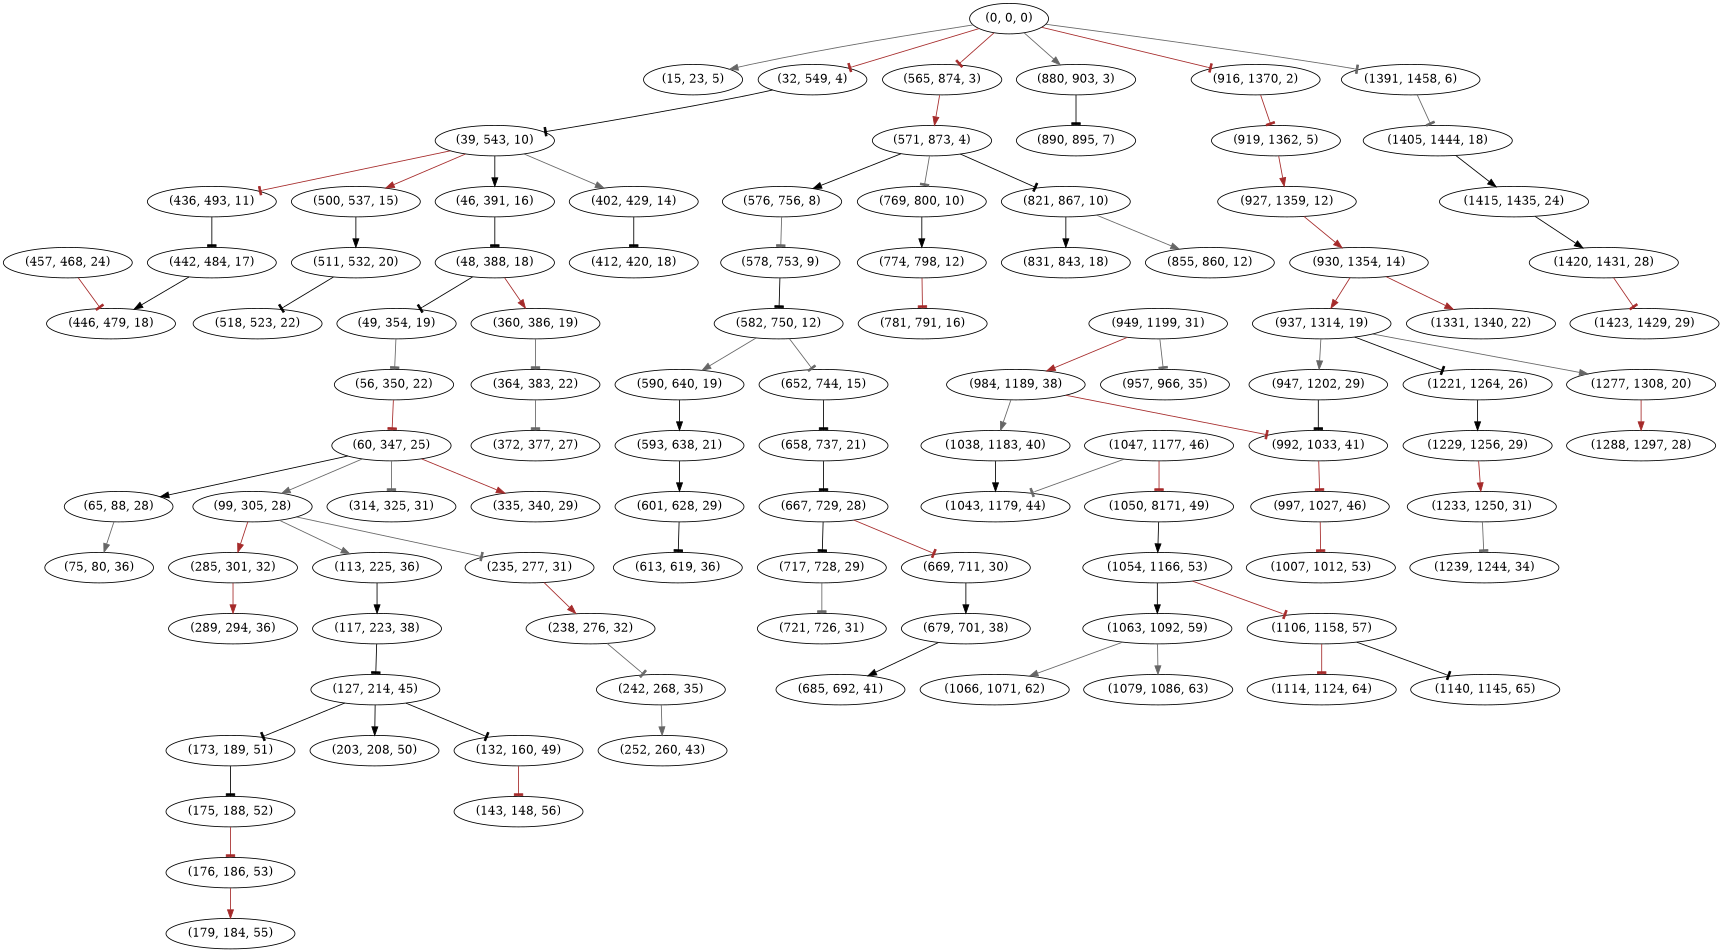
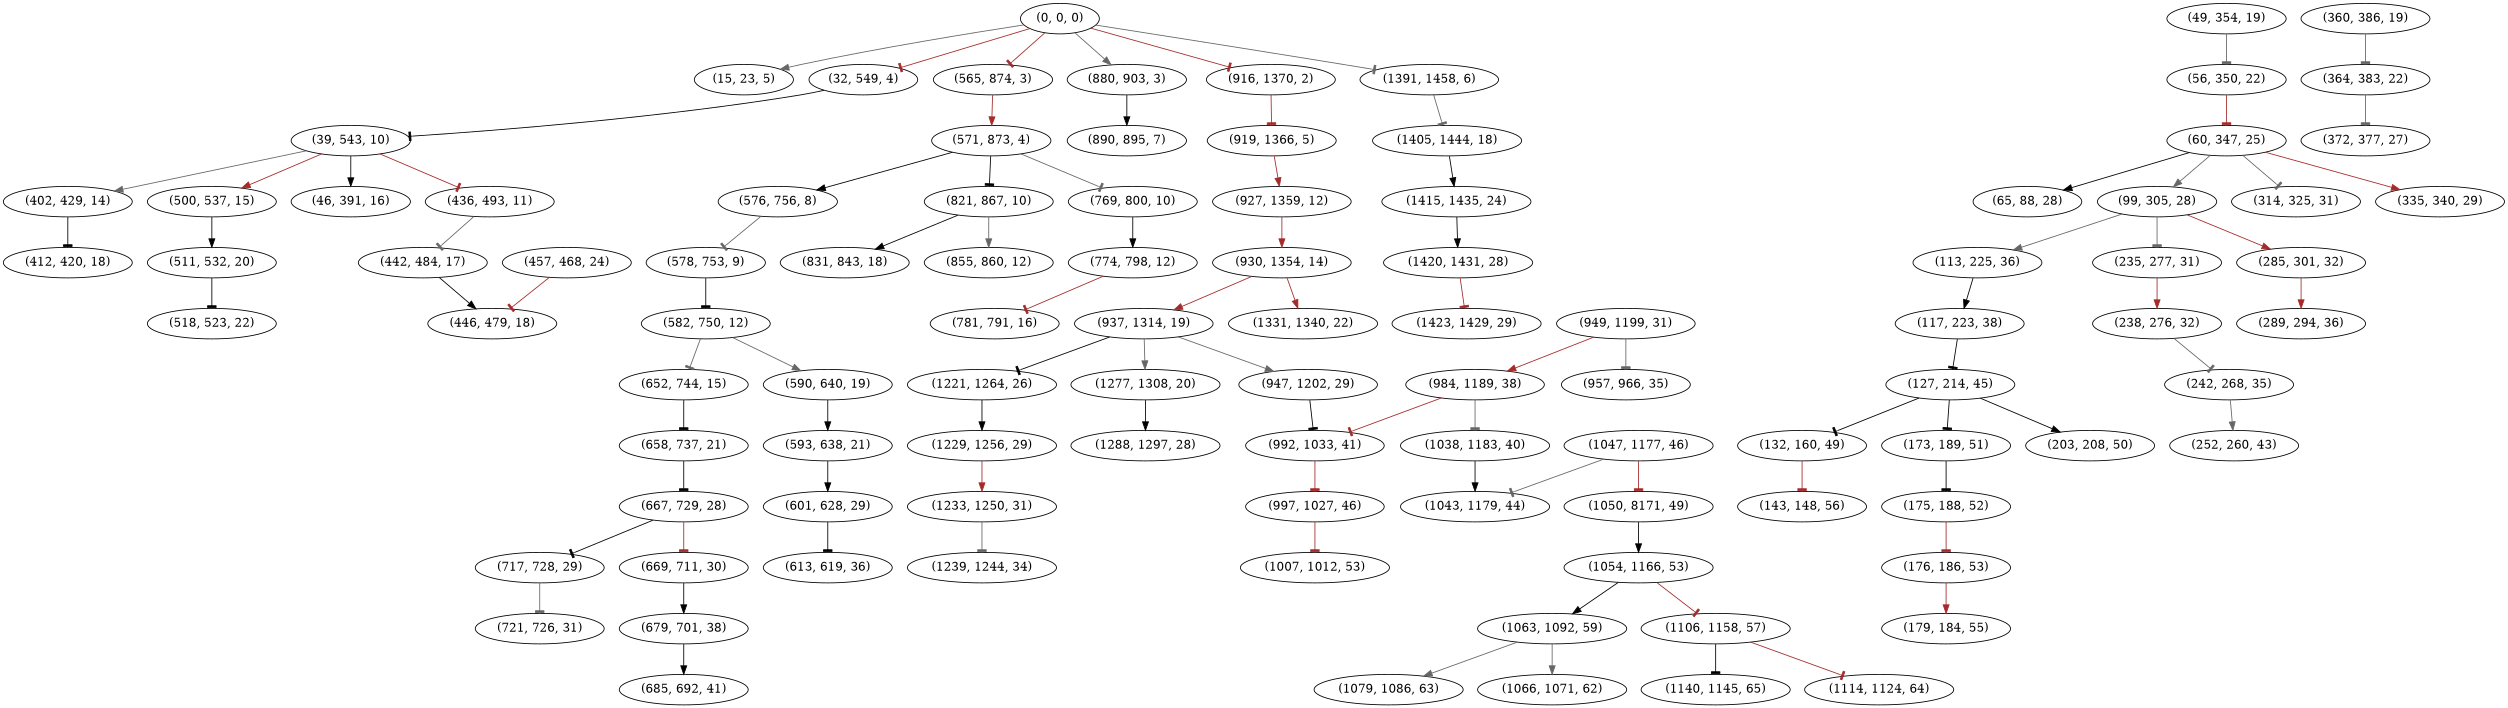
(1076, 108) -> (1127, 106)
(1276, 141) -> (1272, 141)
(212, 230) -> (458, 231)
(495, 263) -> none
(1007, 411) -> (1475, 413)
(1641, 411) -> (1145, 411)
(99, 568) -> none
